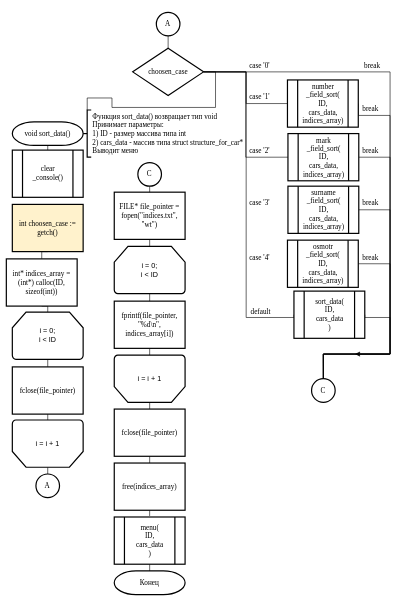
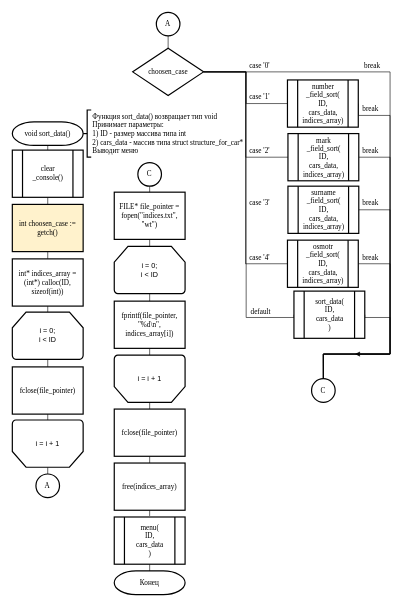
(159, 108) -> (267, 264)
none -> (48, 200)
(42, 283) -> (48, 283)
